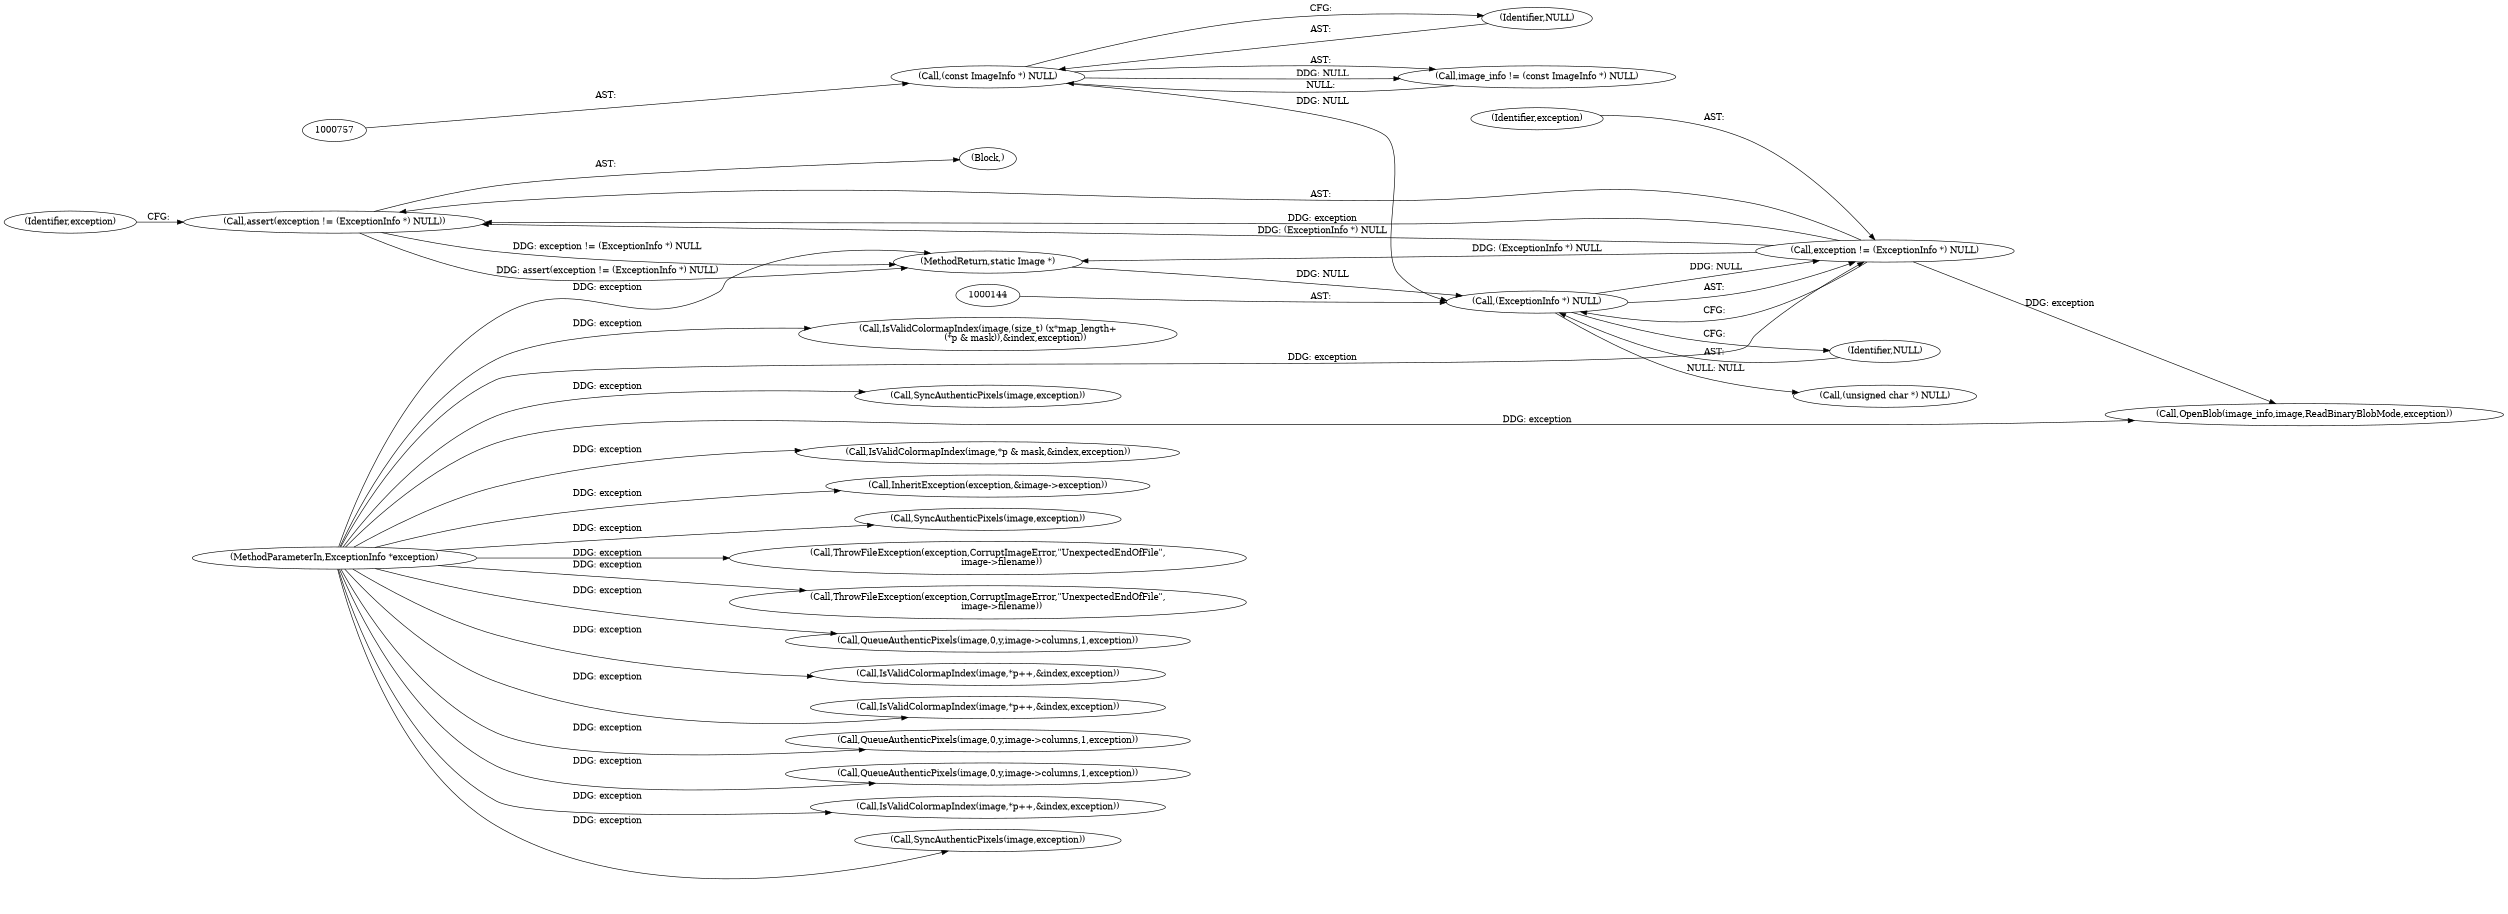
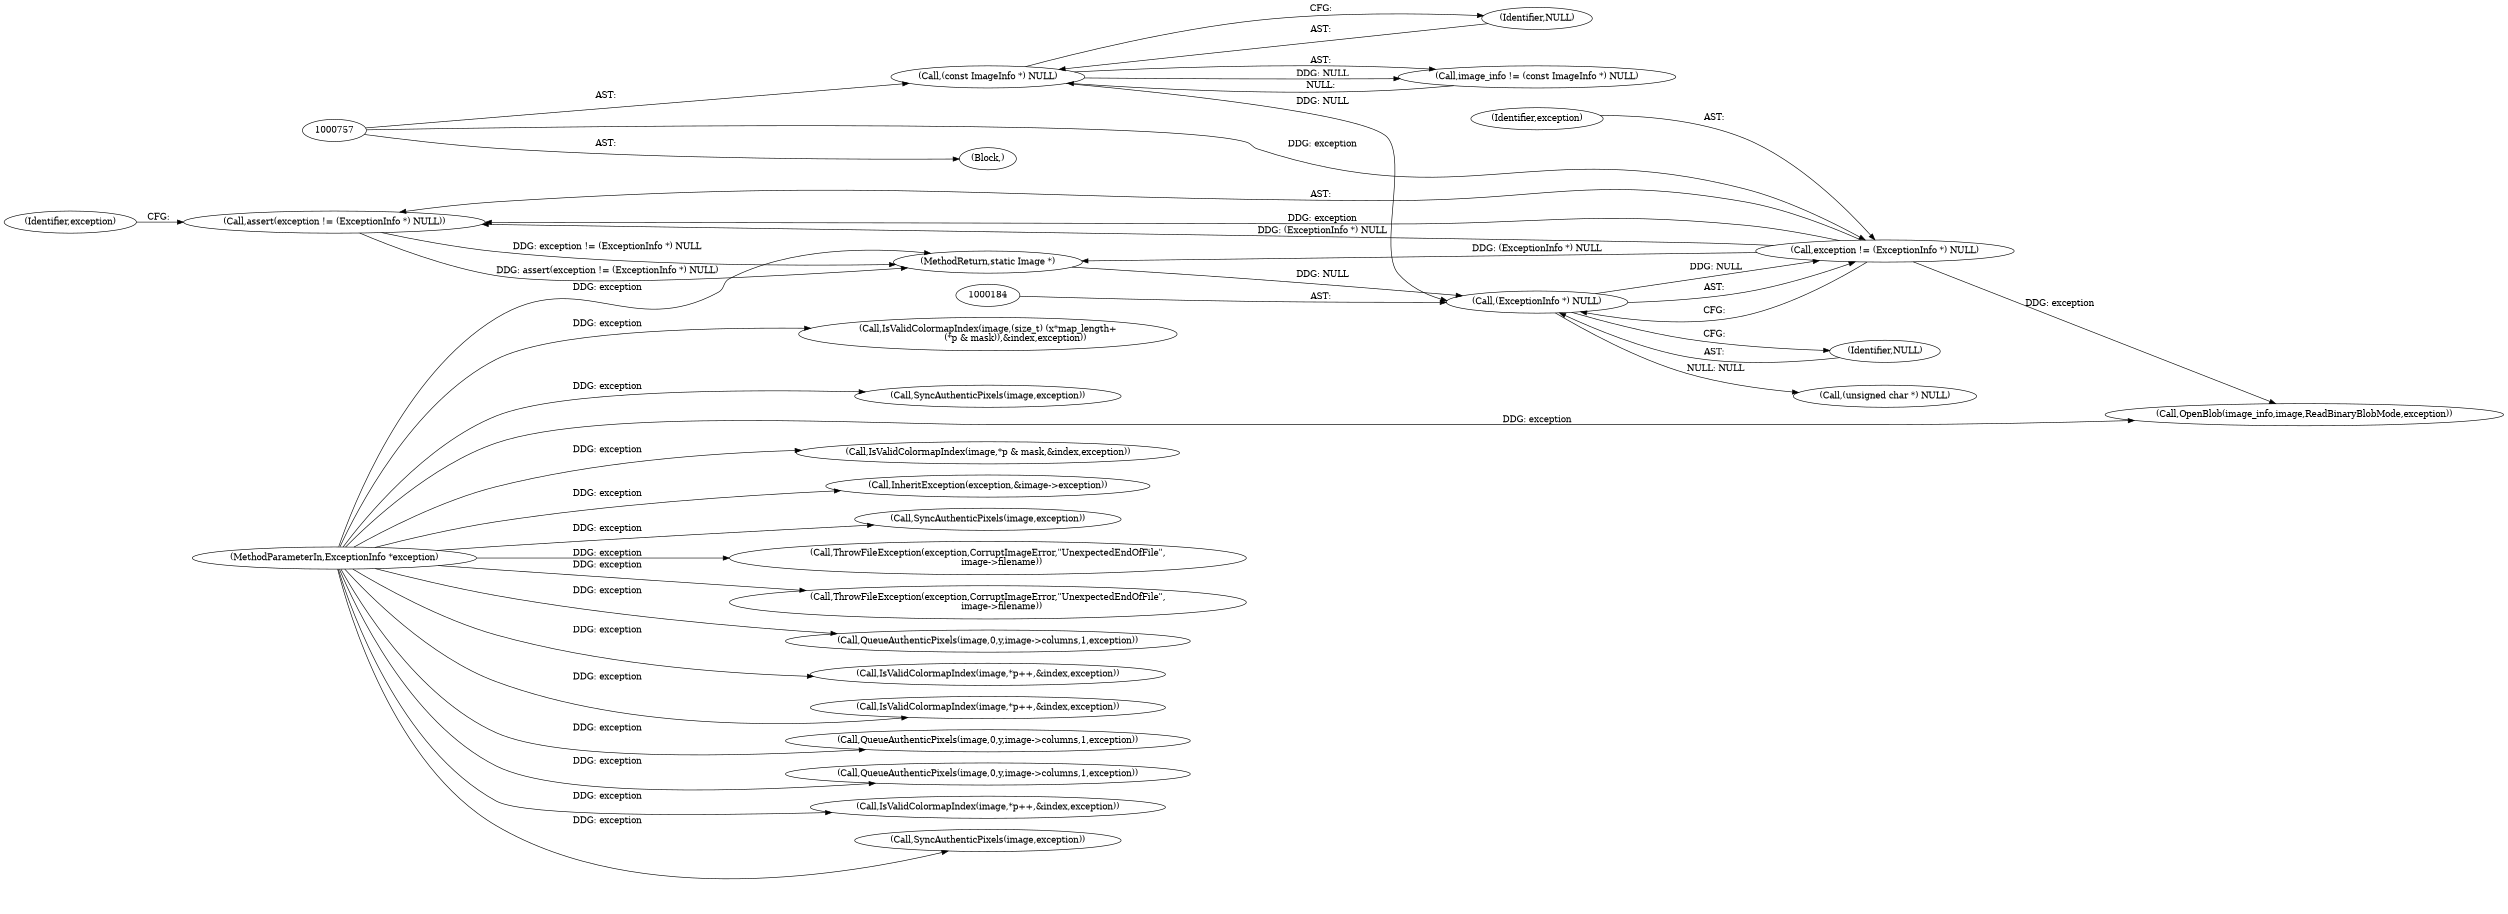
(662, 173) -> (658, 156)
(988, 295) -> (988, 295)
(1075, 364) -> (1122, 131)
